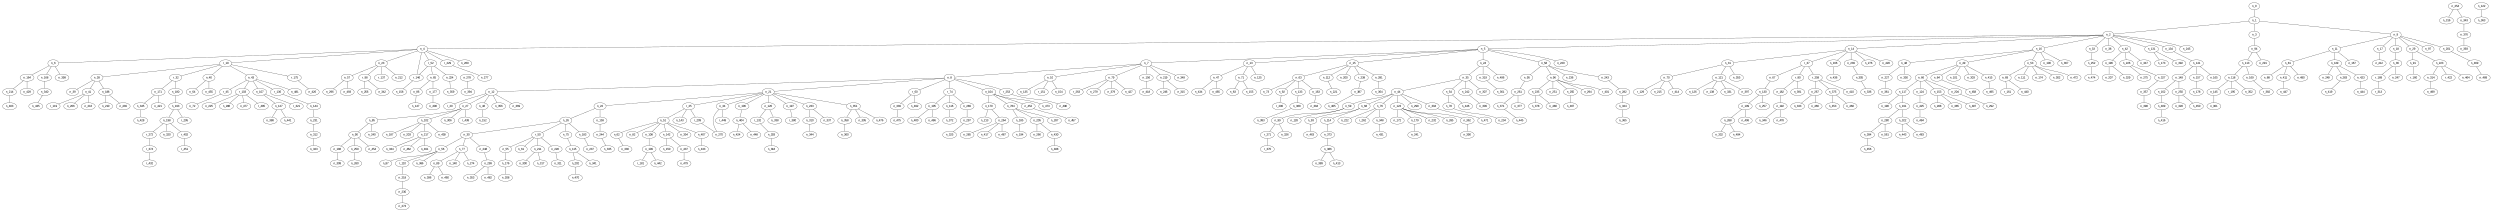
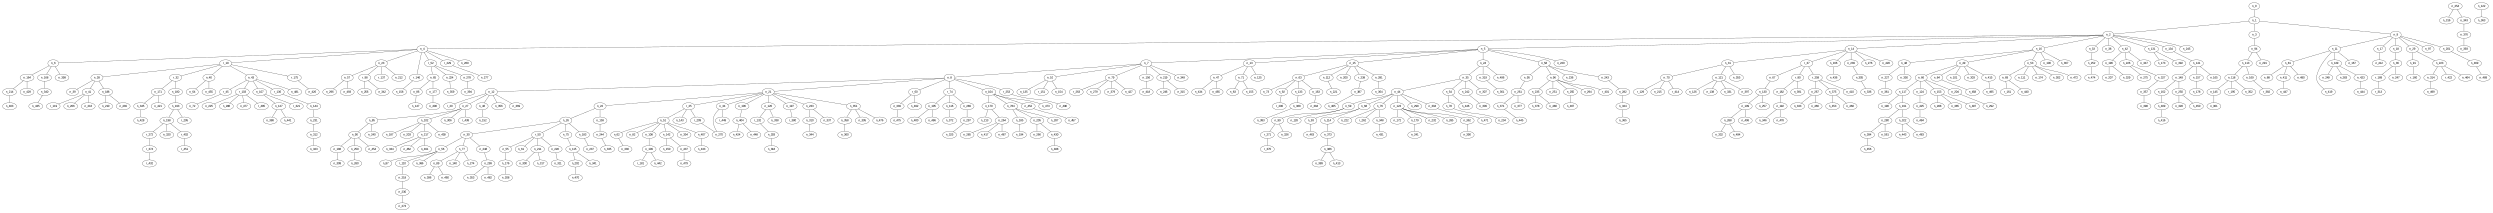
(424, 70) -> (449, 71)
(2336, 85) -> (2319, 70)
